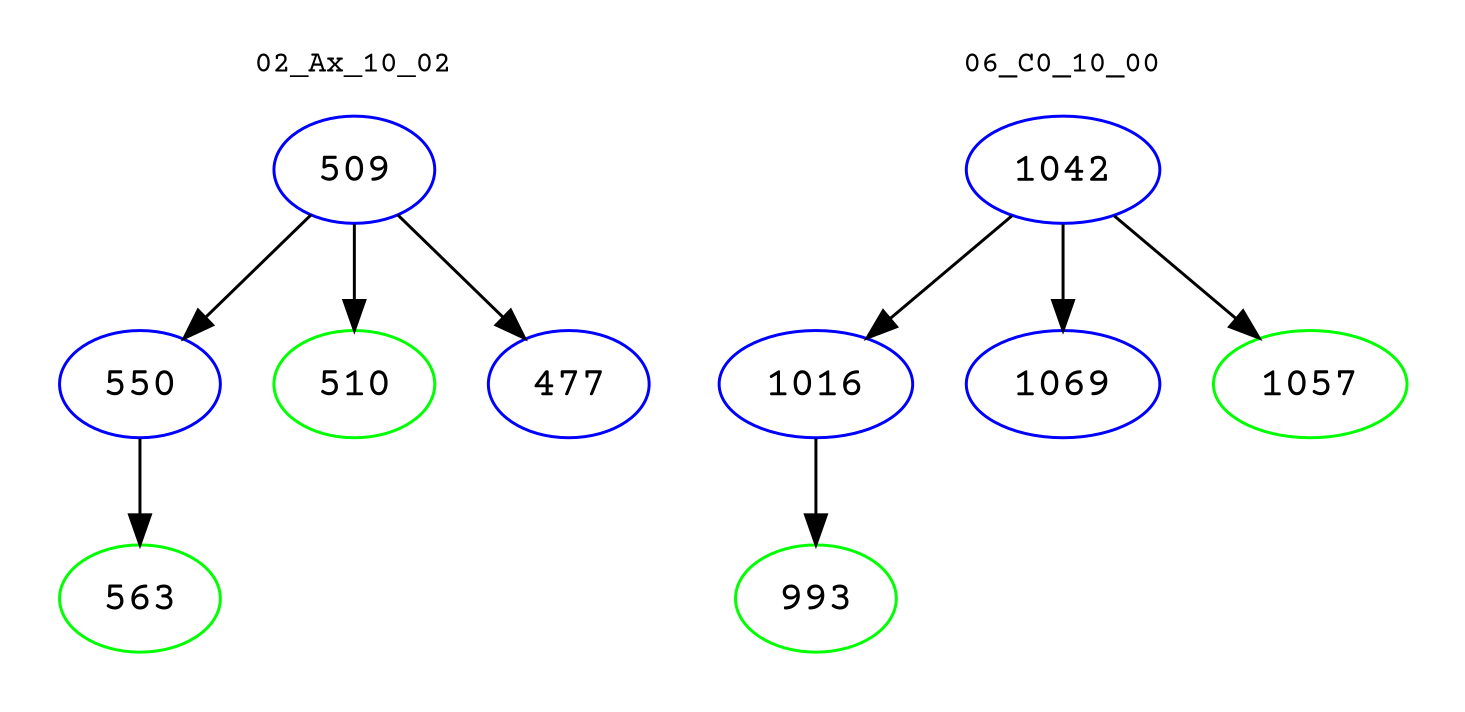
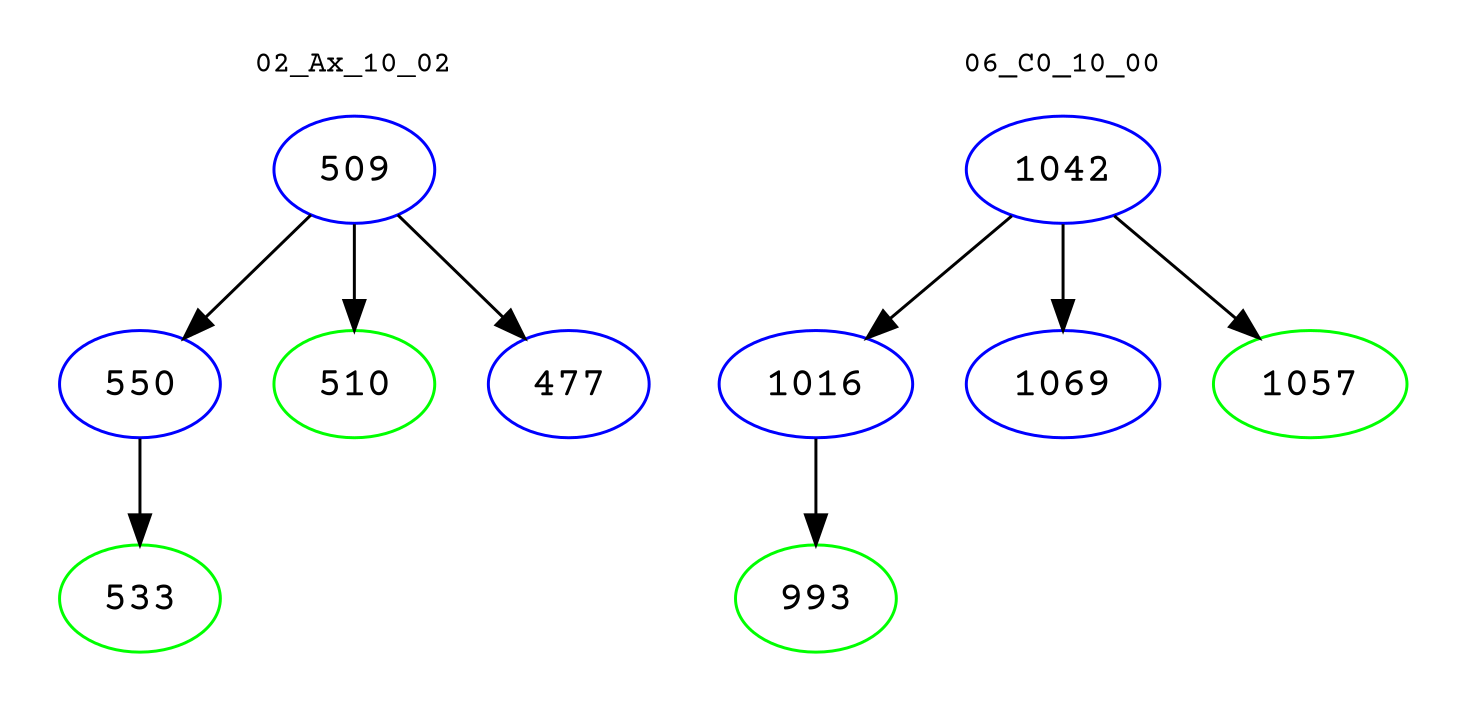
(140, 599) -> (140, 599)
